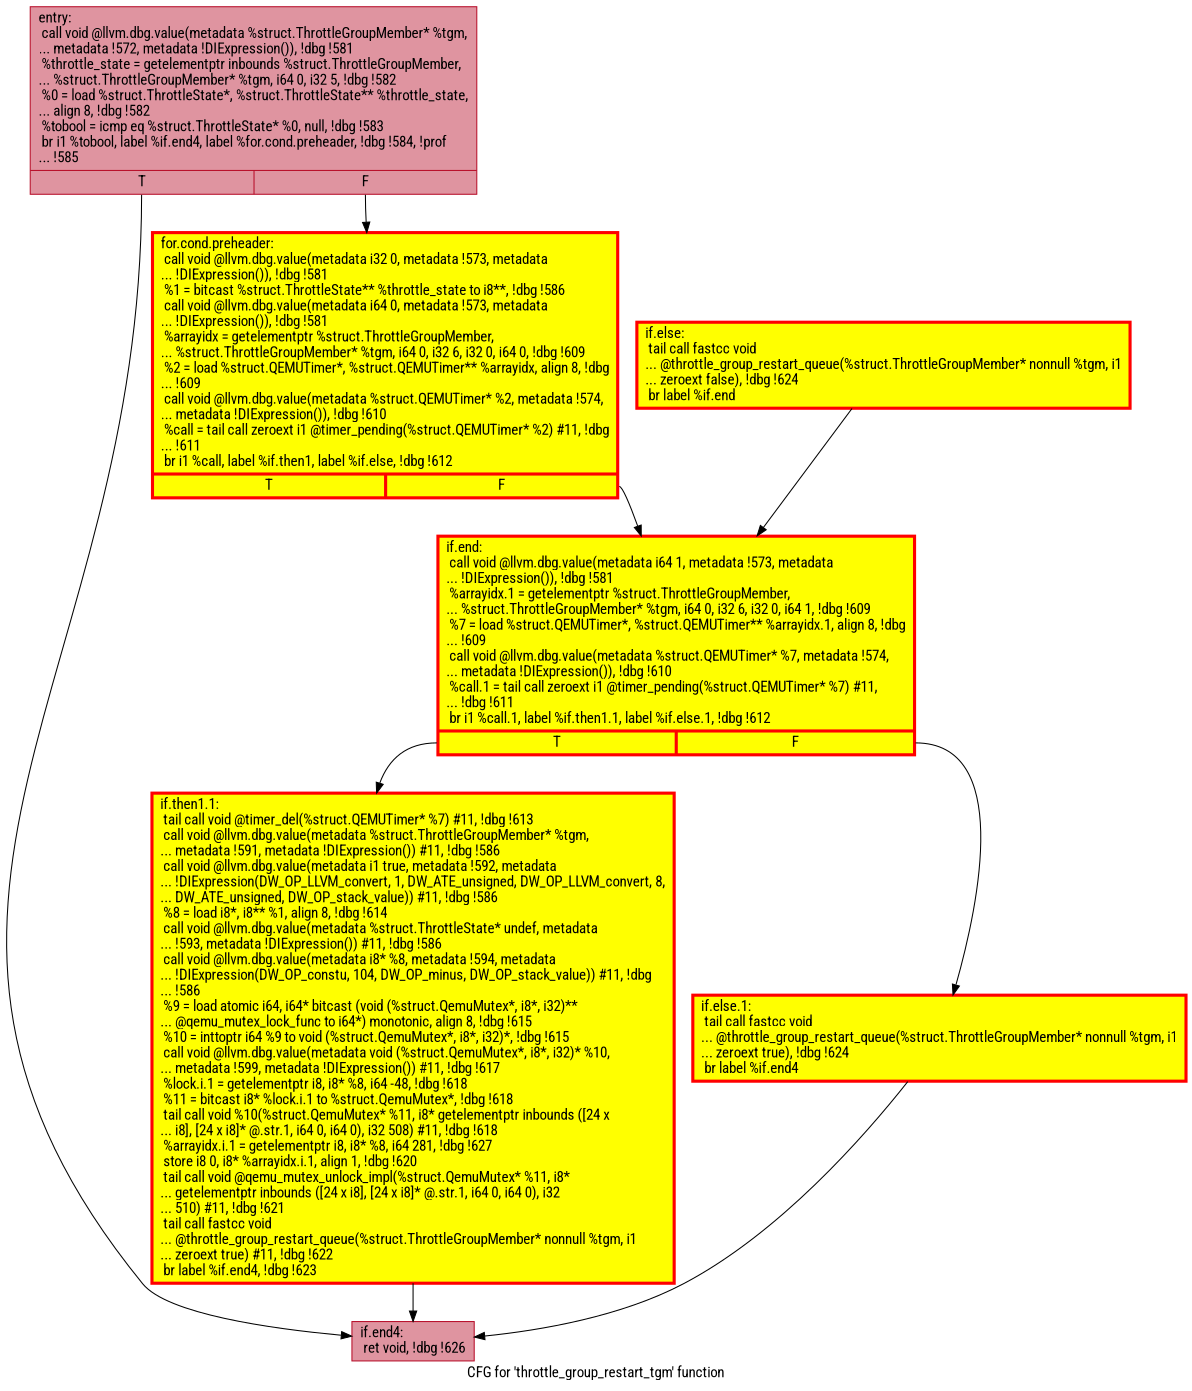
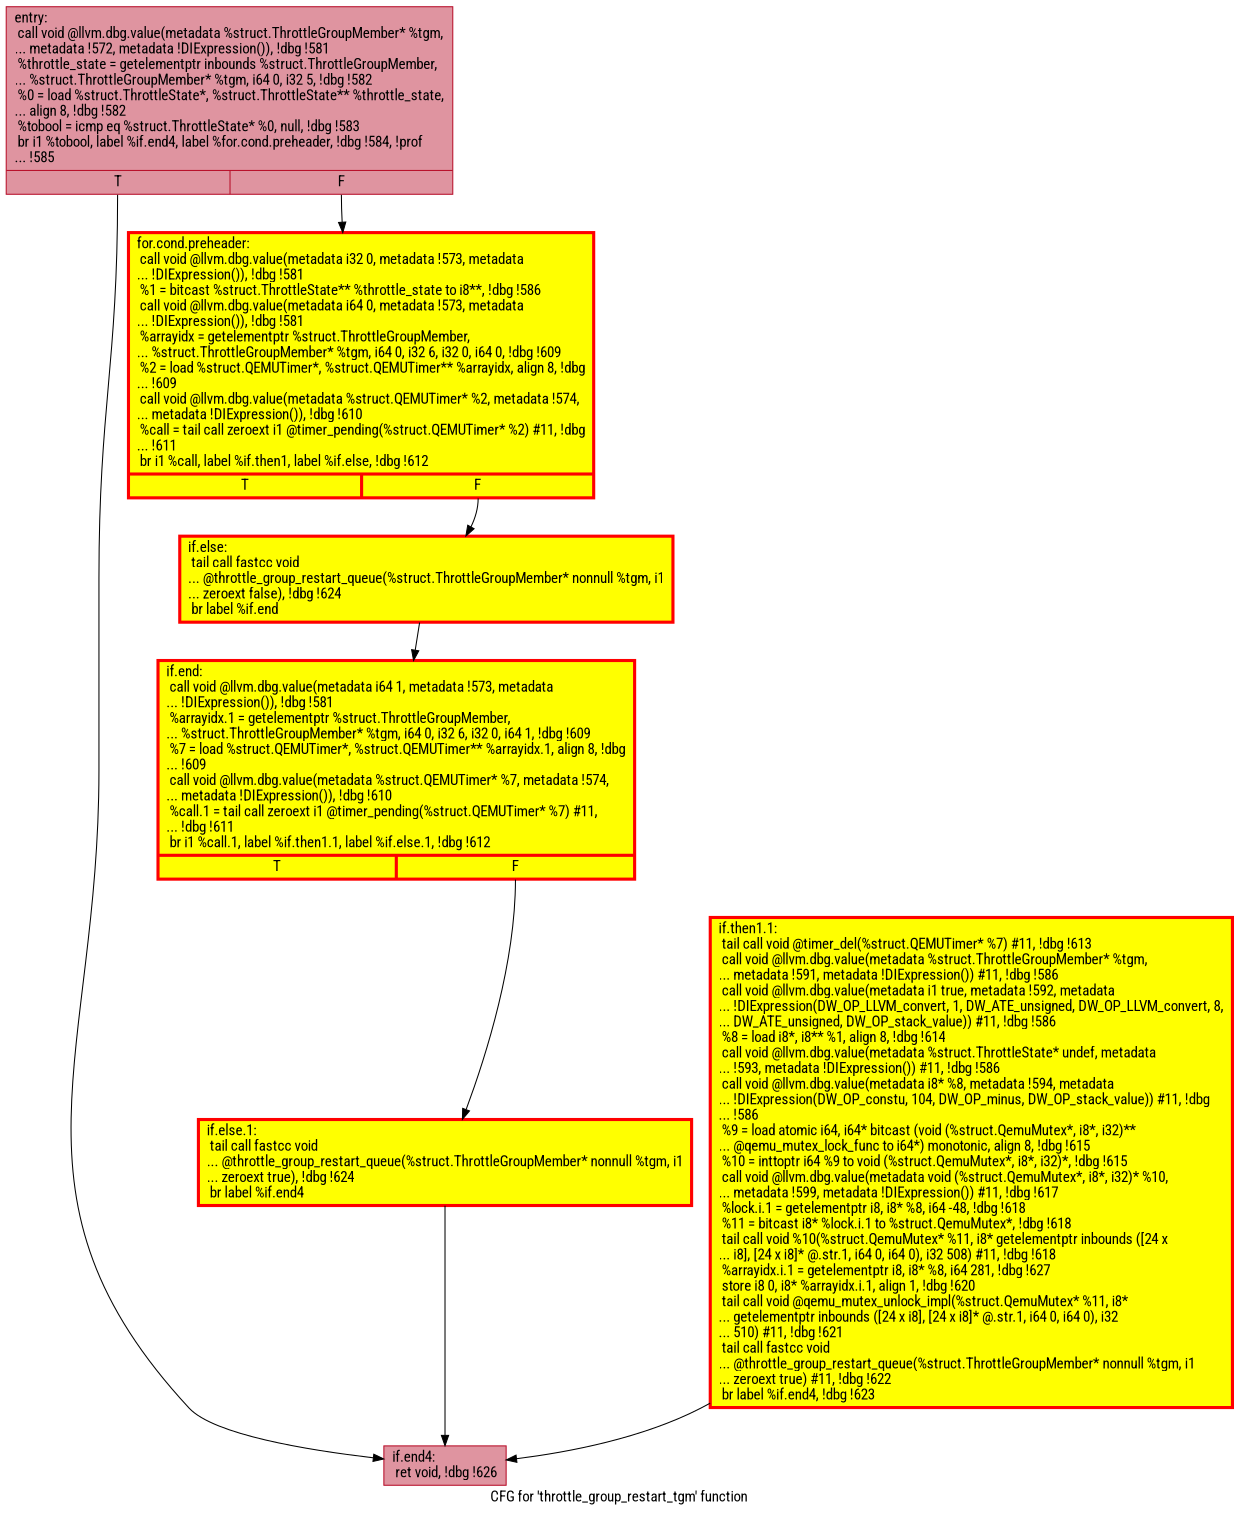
(630, 505) -> (476, 513)
(401, 753) -> none
